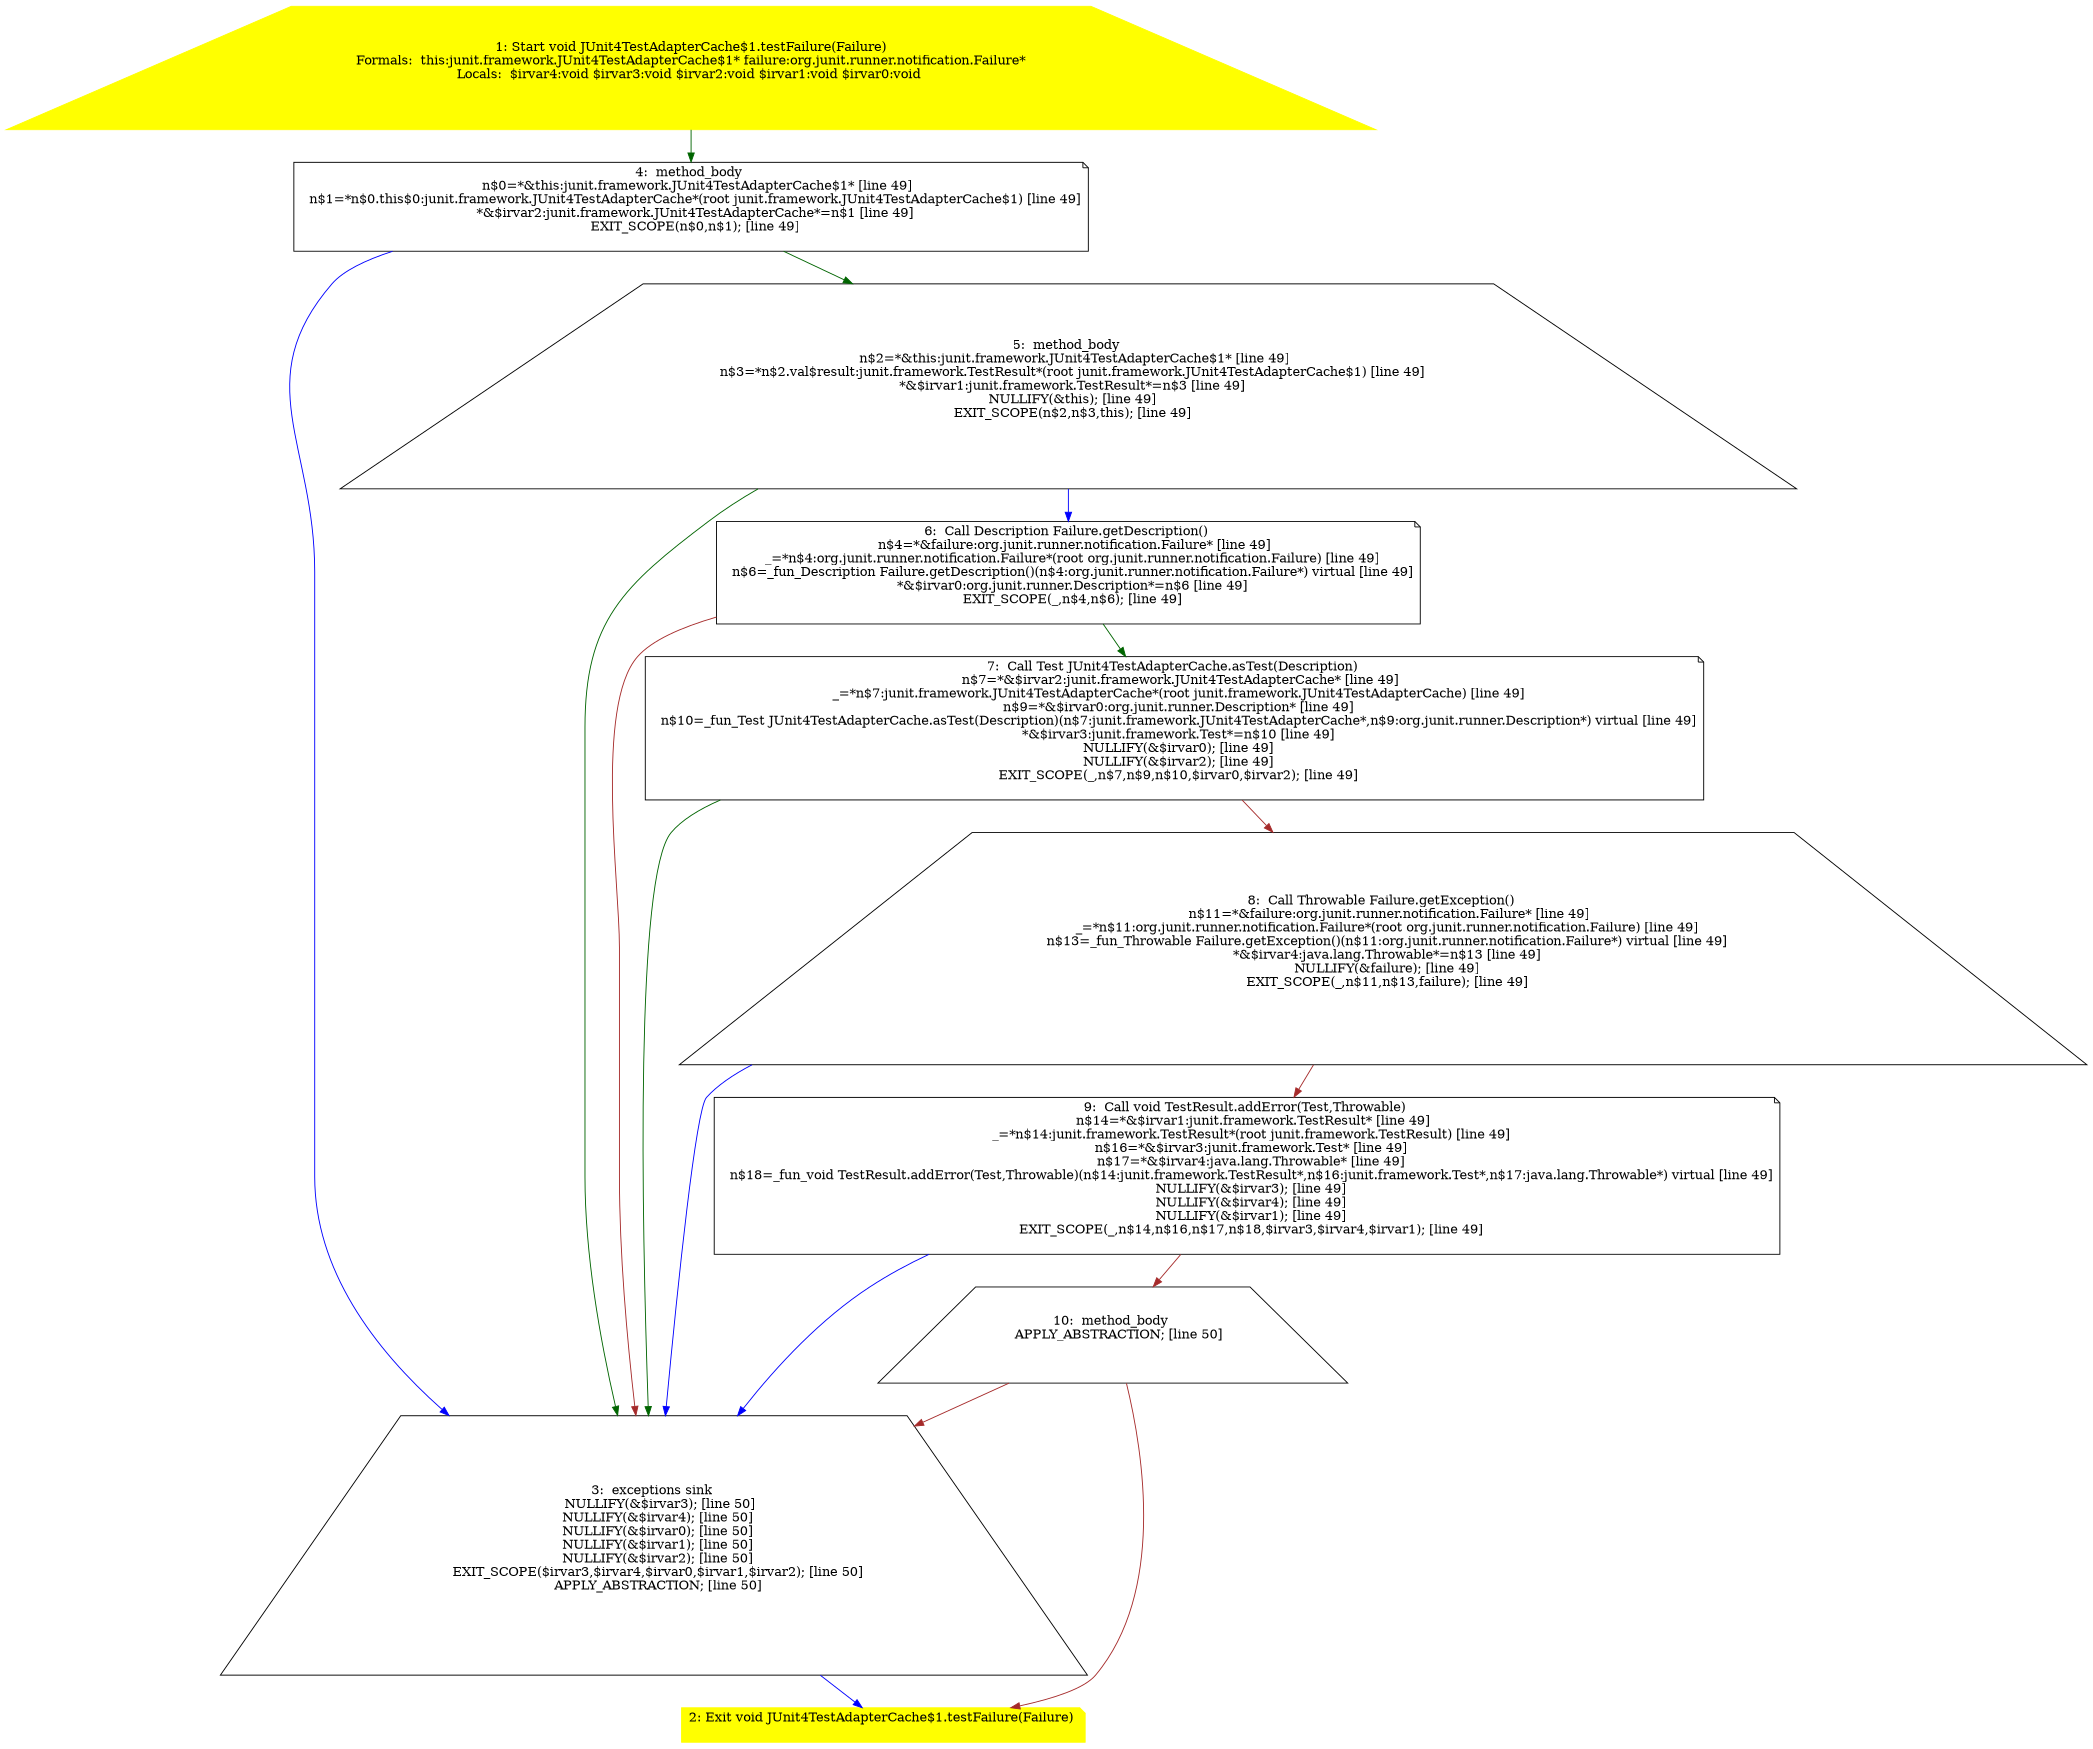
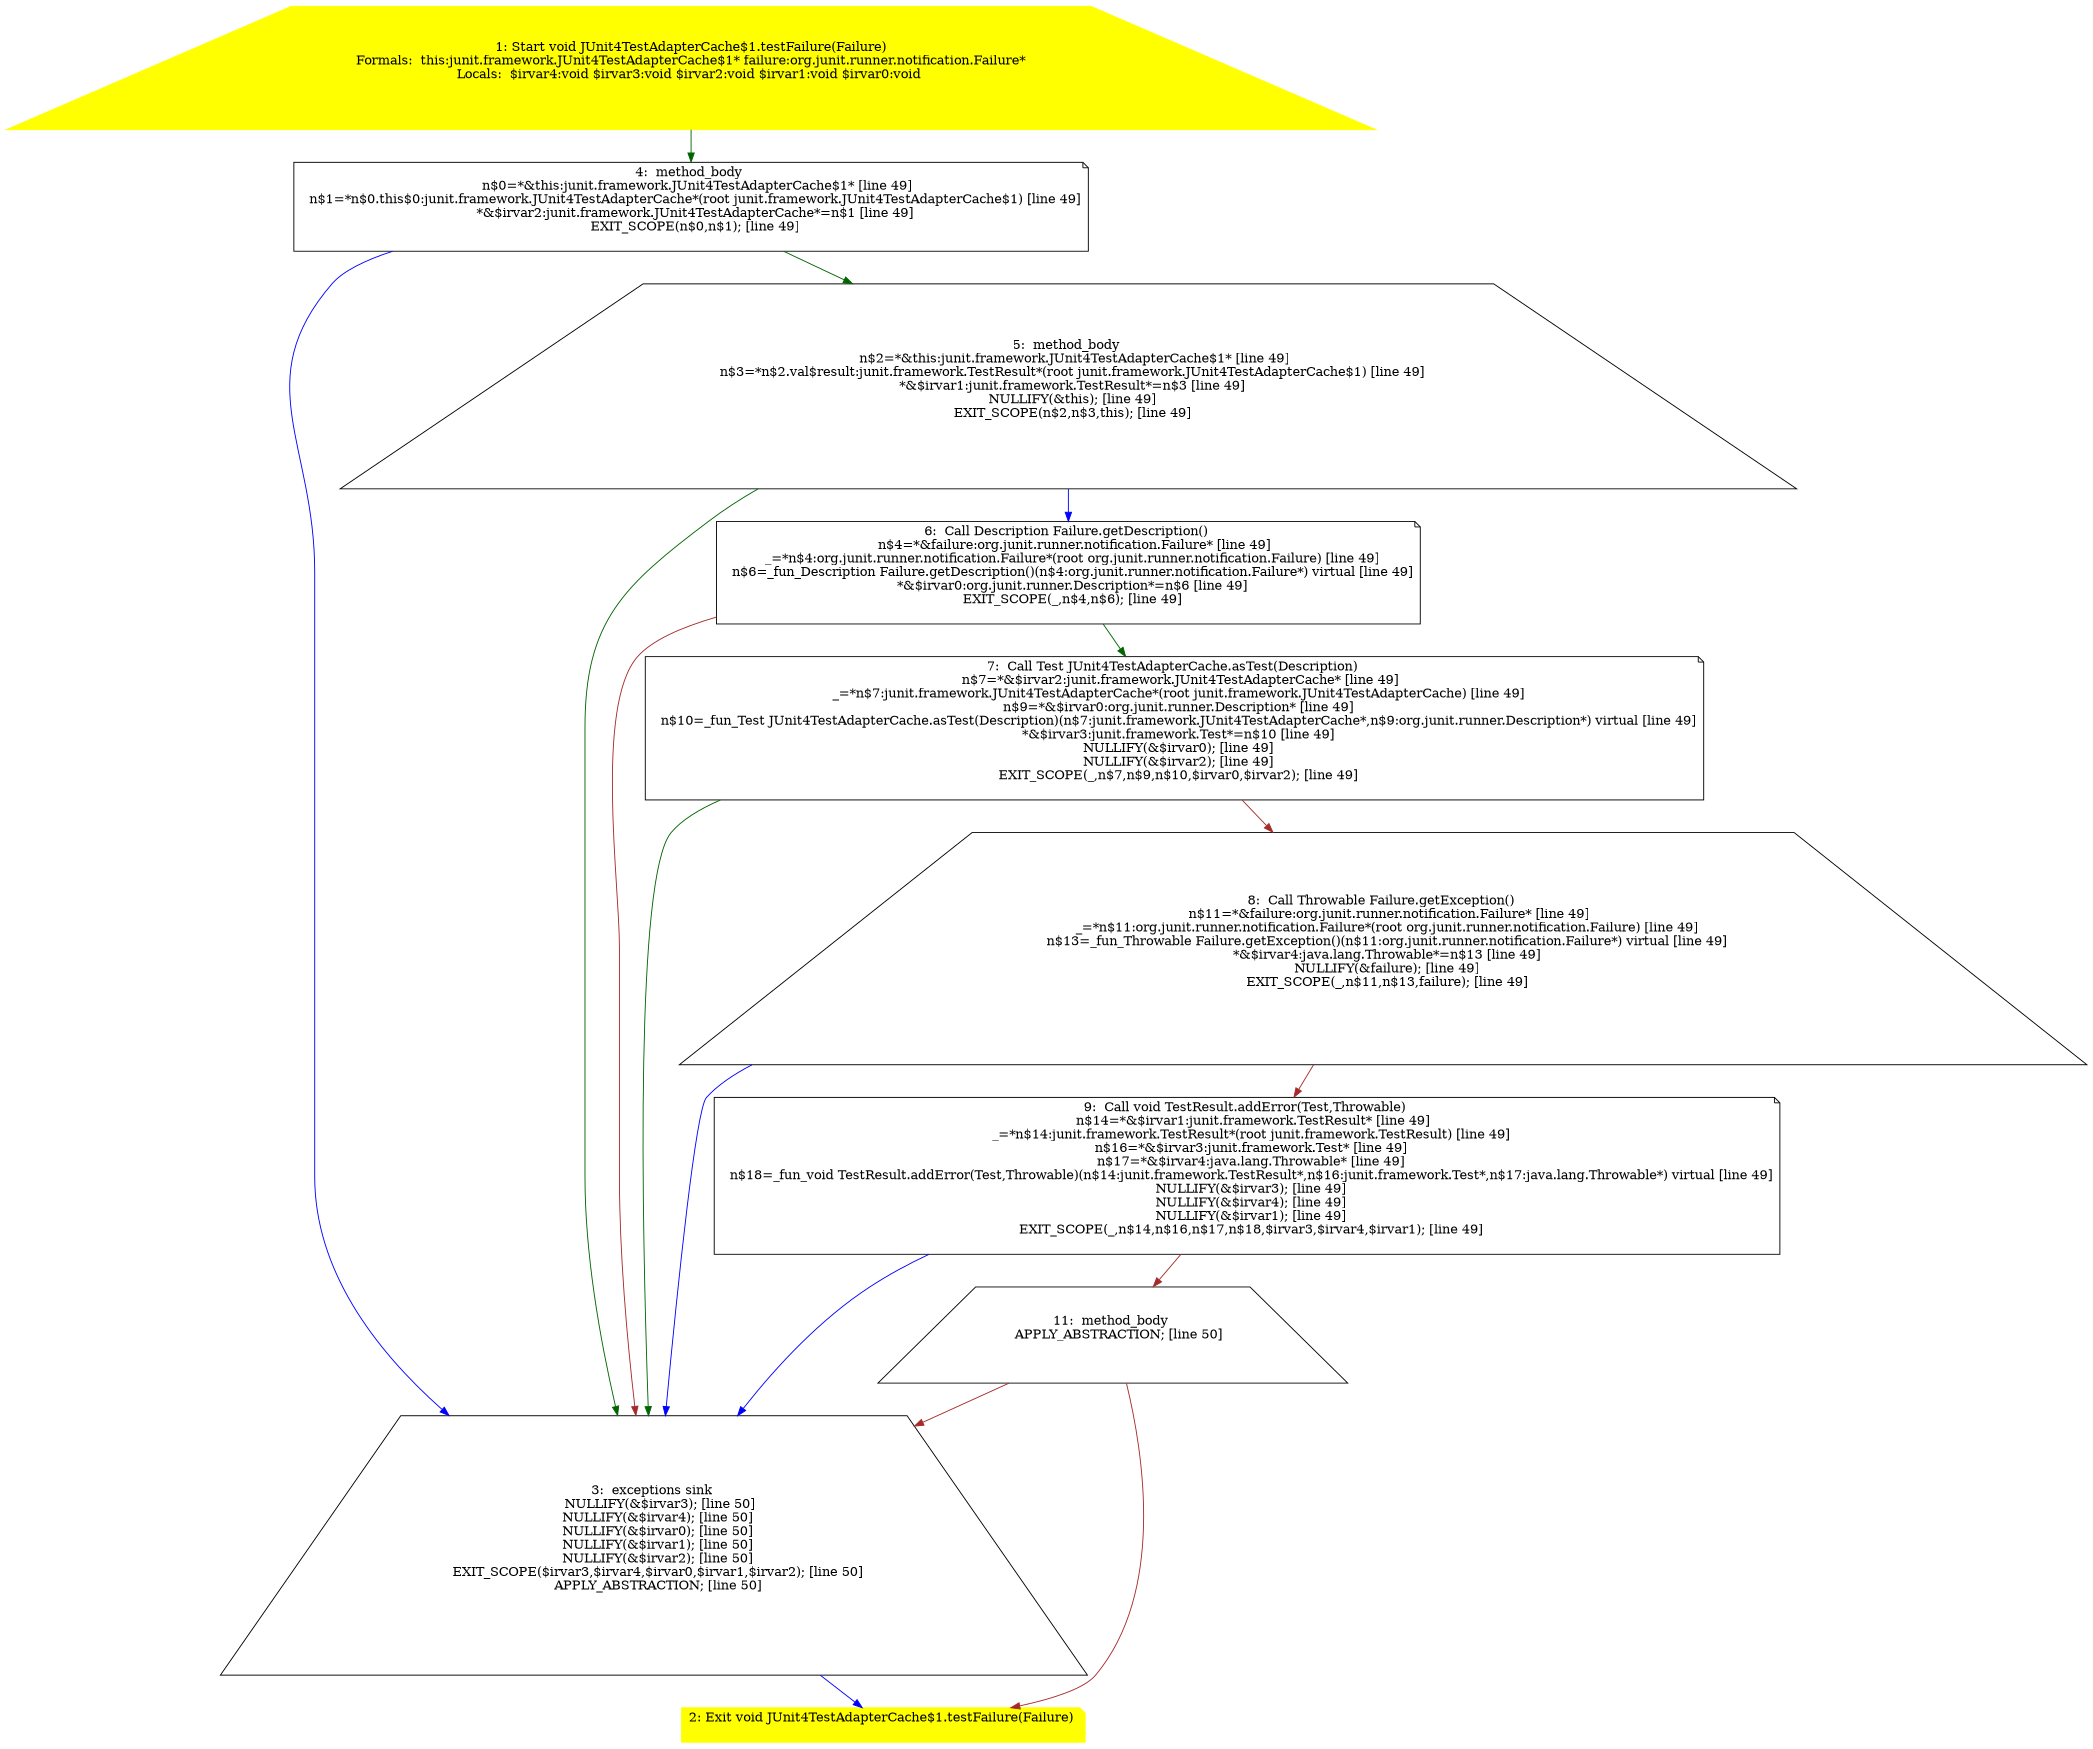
(1113, 1335) -> (1113, 1335)
